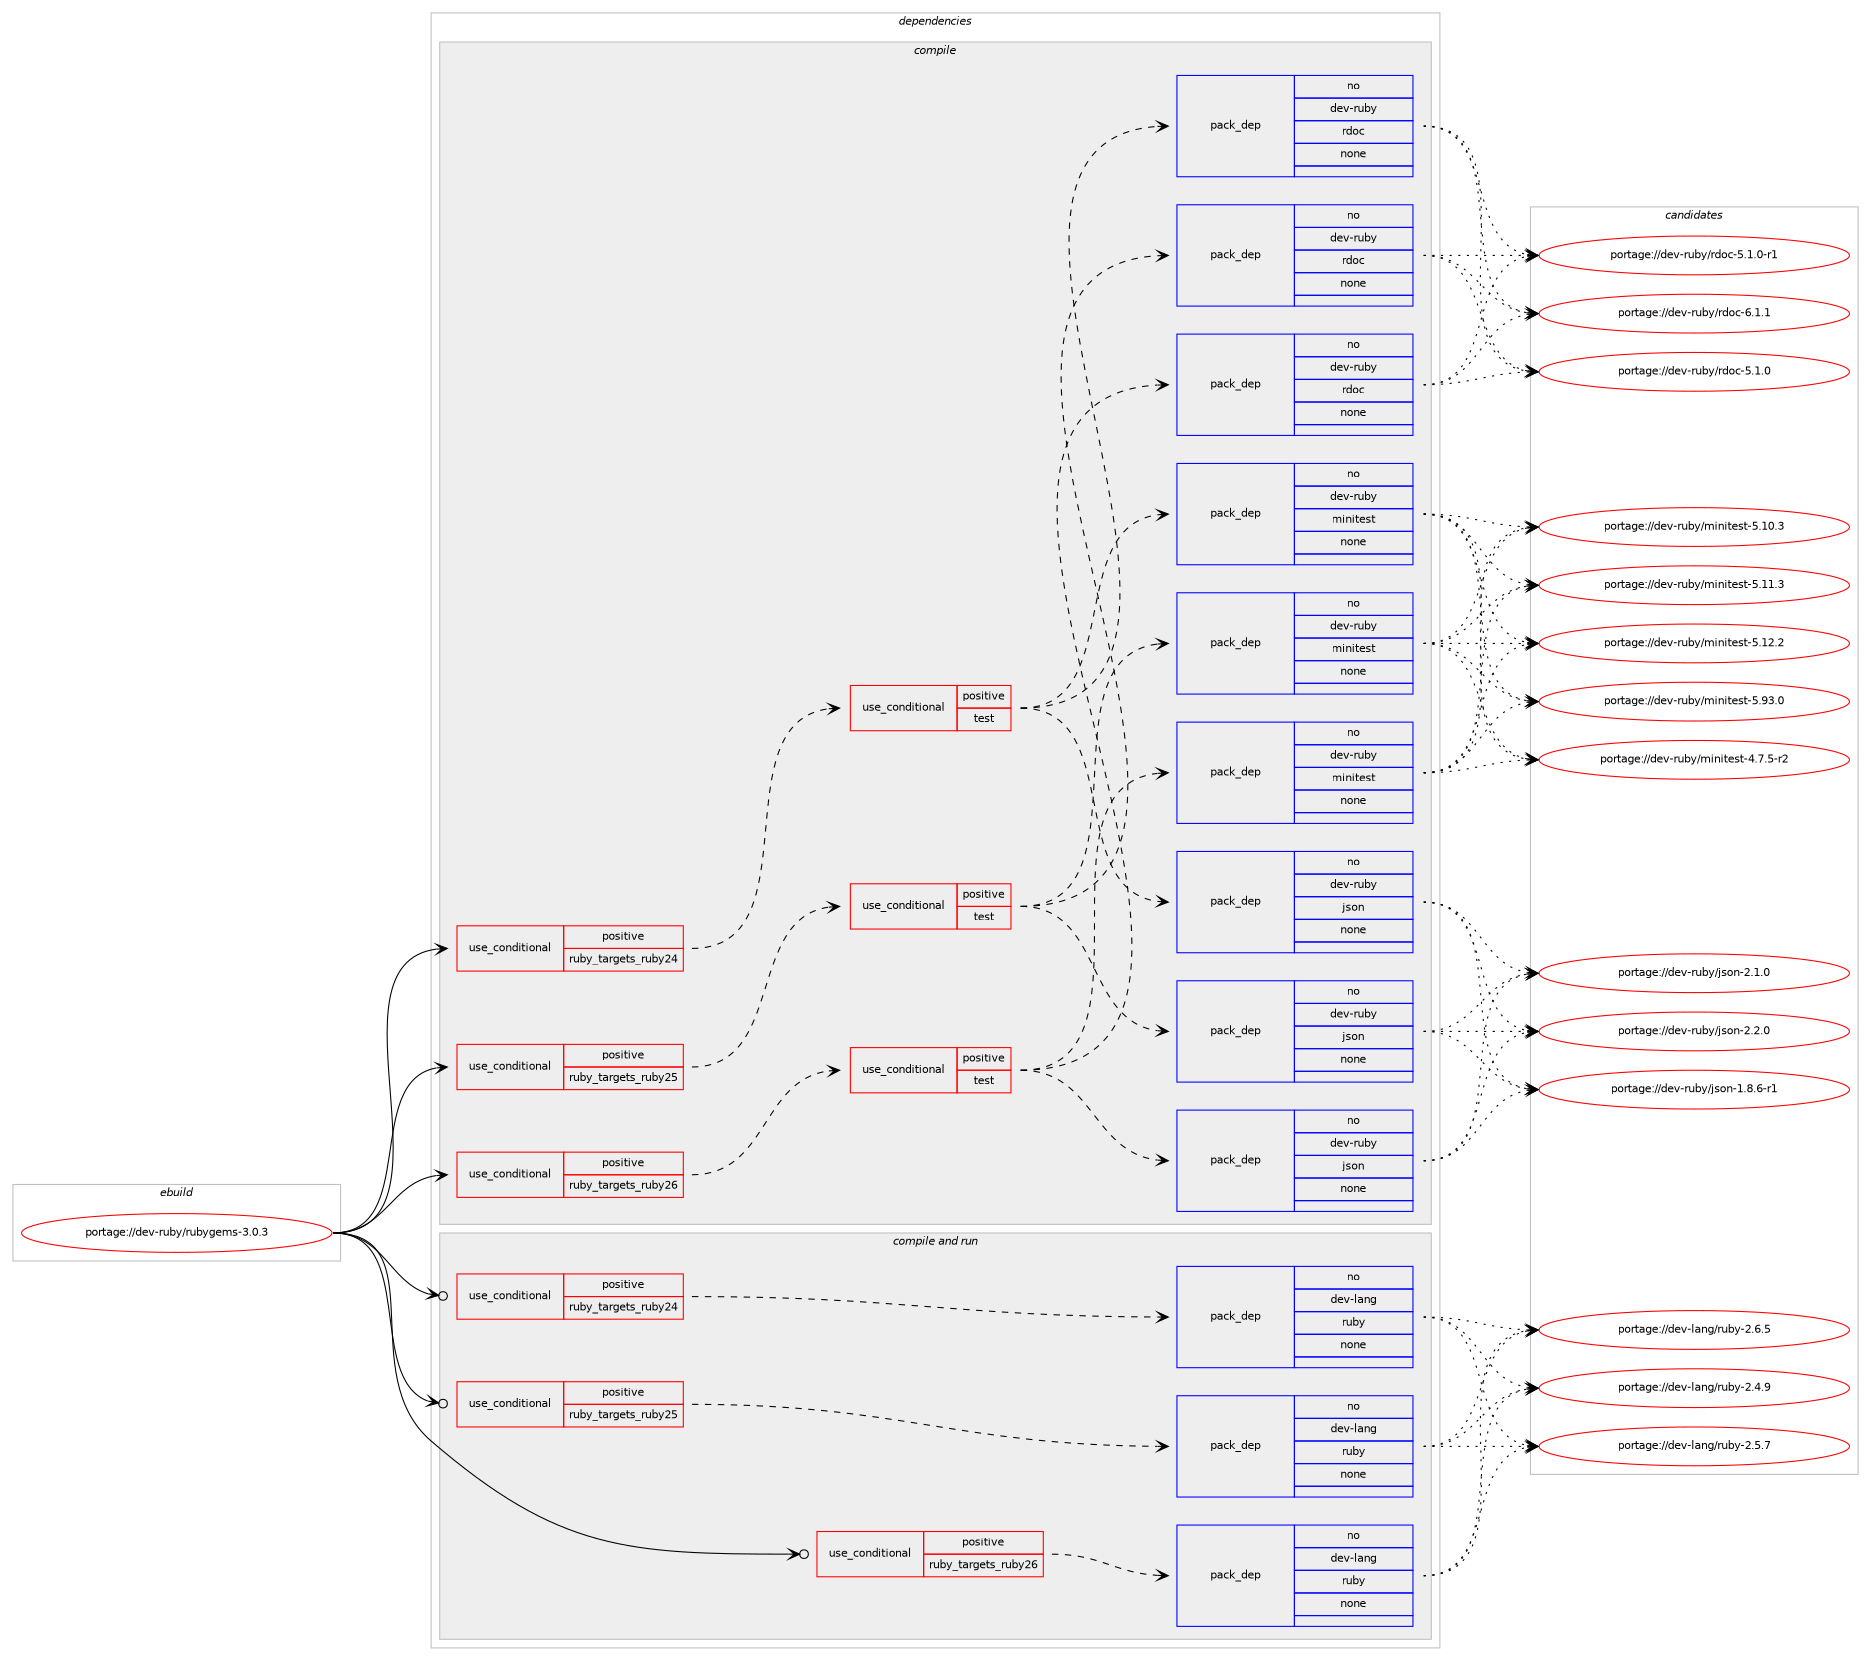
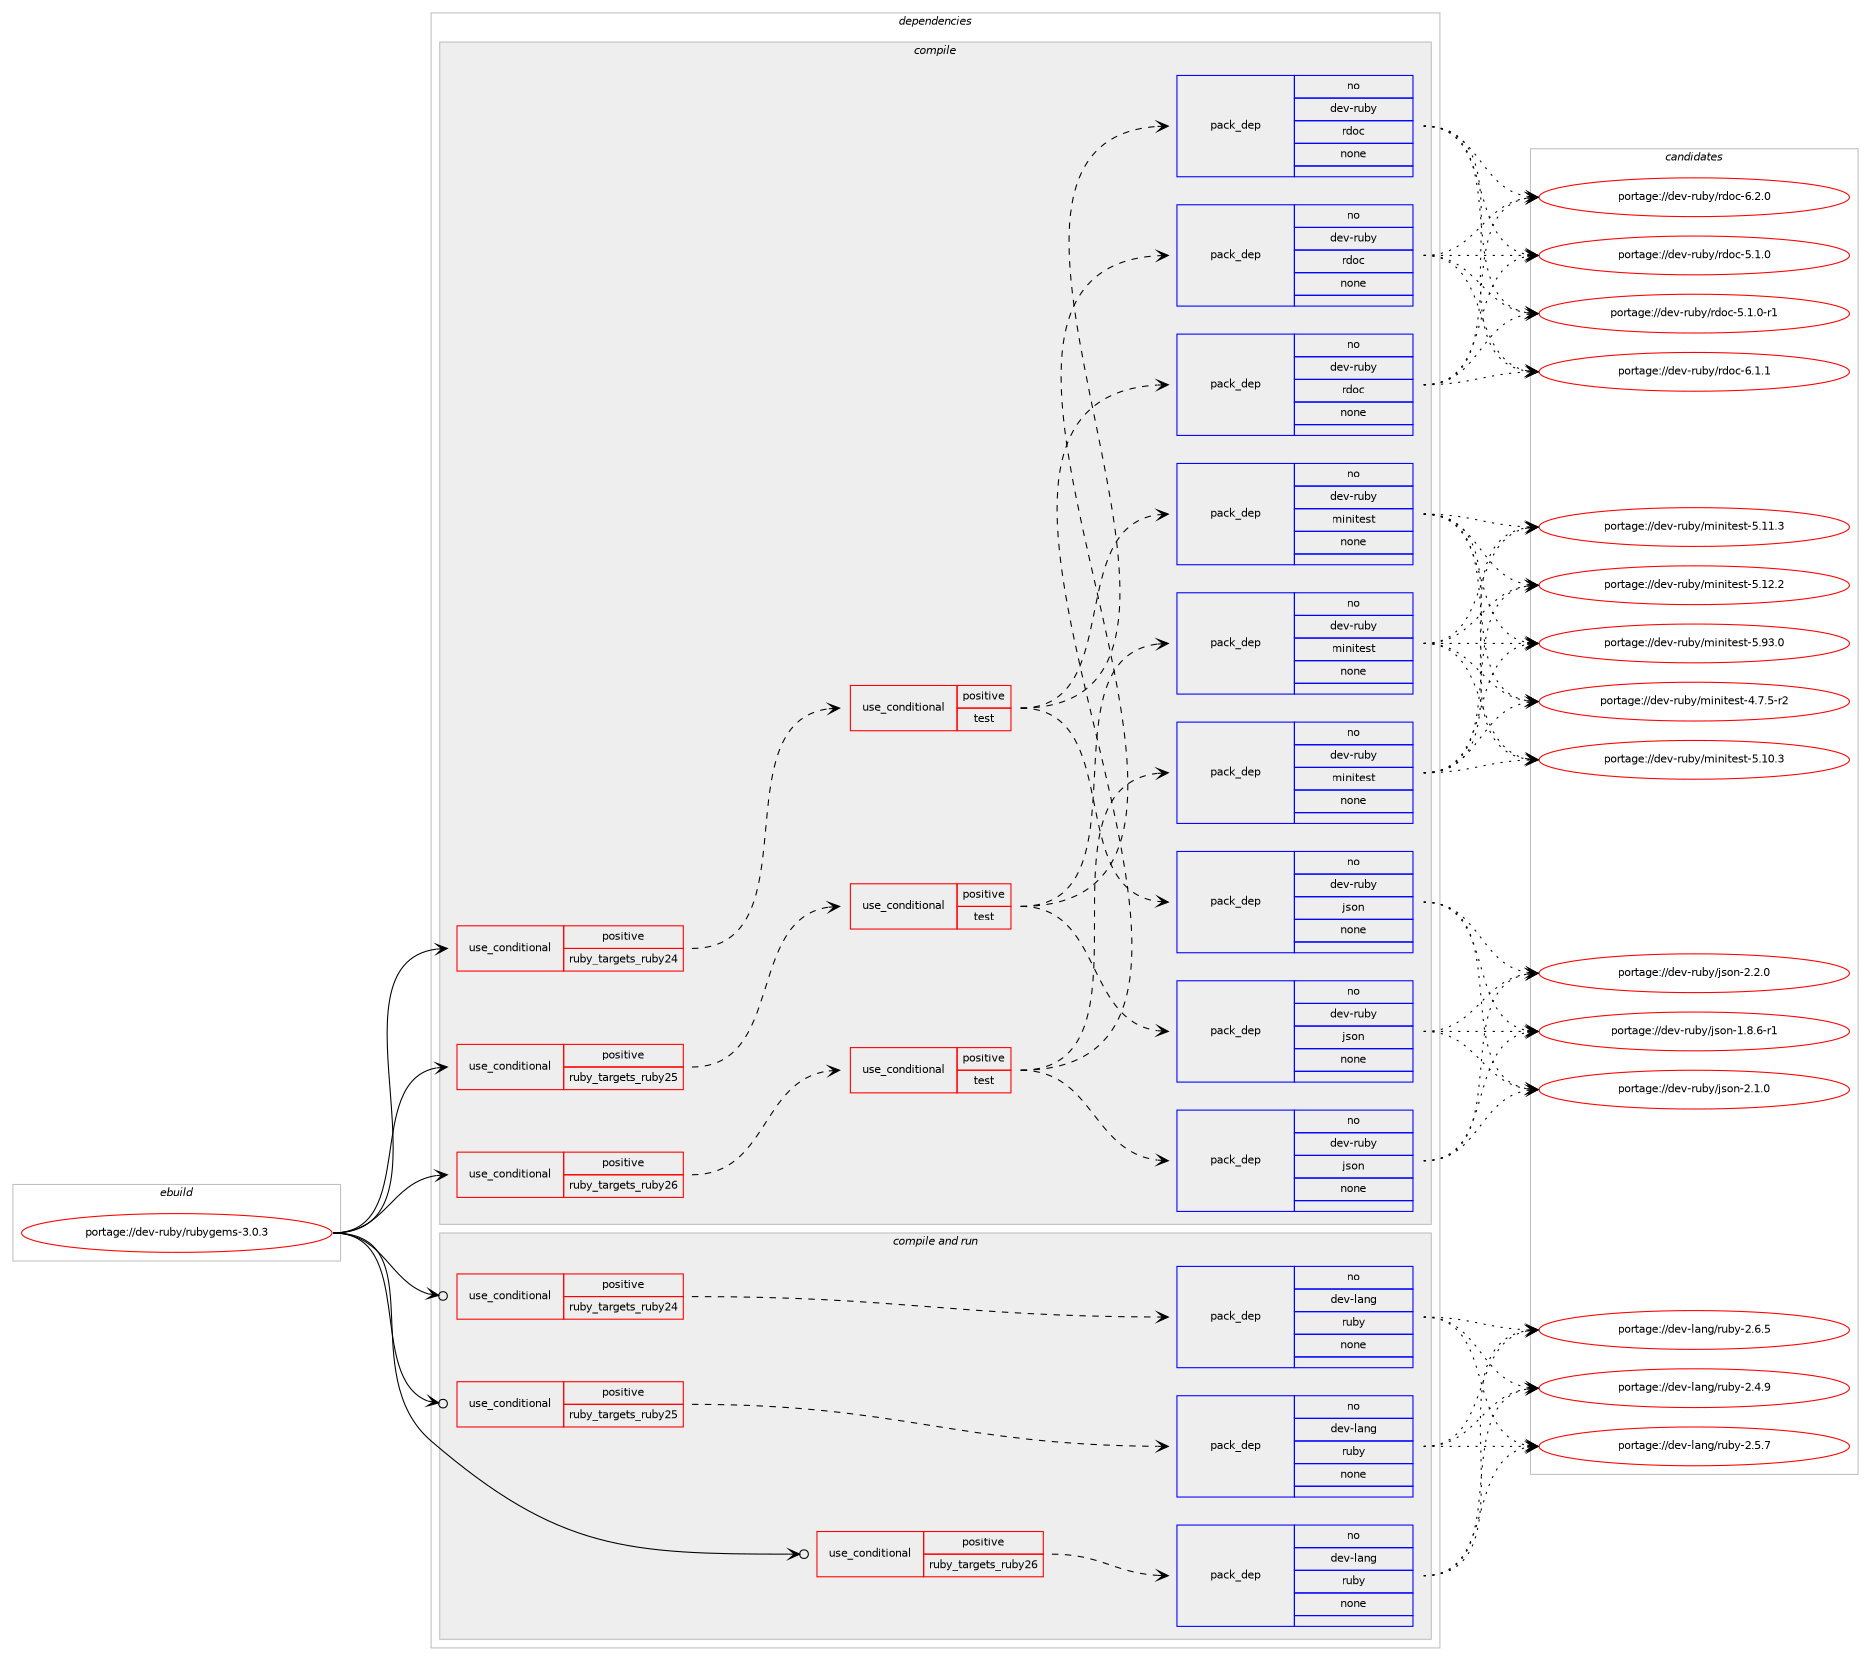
none -> (1694, 197)
